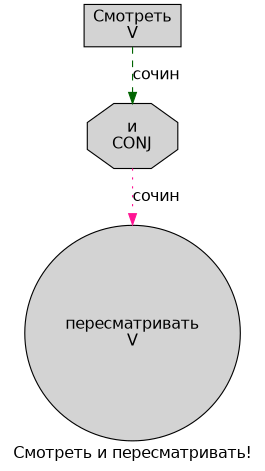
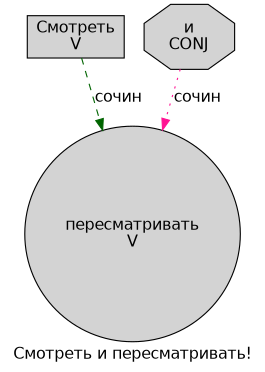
(133, 70) -> (91, 89)
